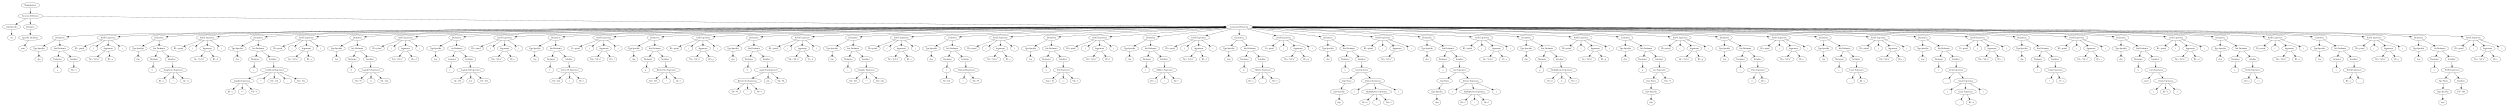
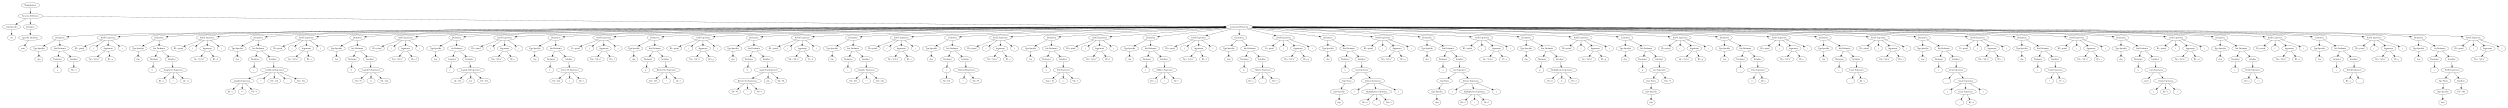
none -> (1403, 59)
(2496, 59) -> none
